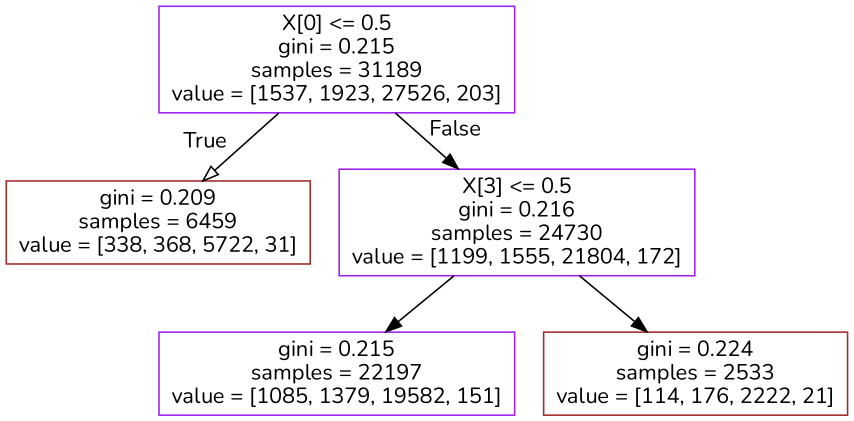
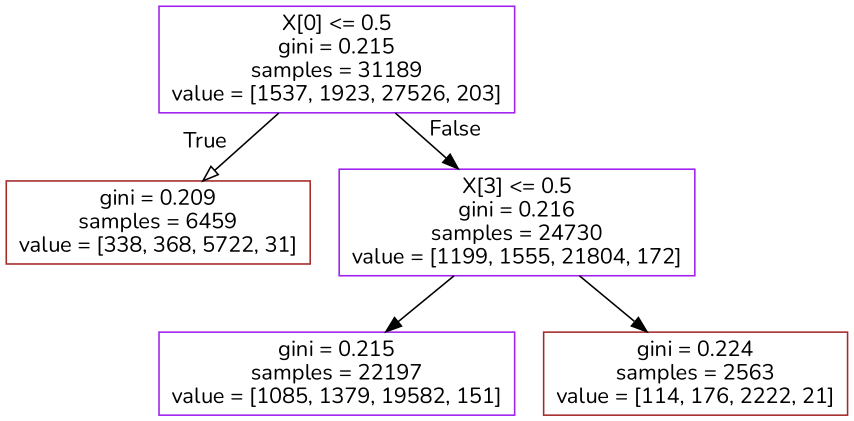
(696, 374) -> (696, 374)
